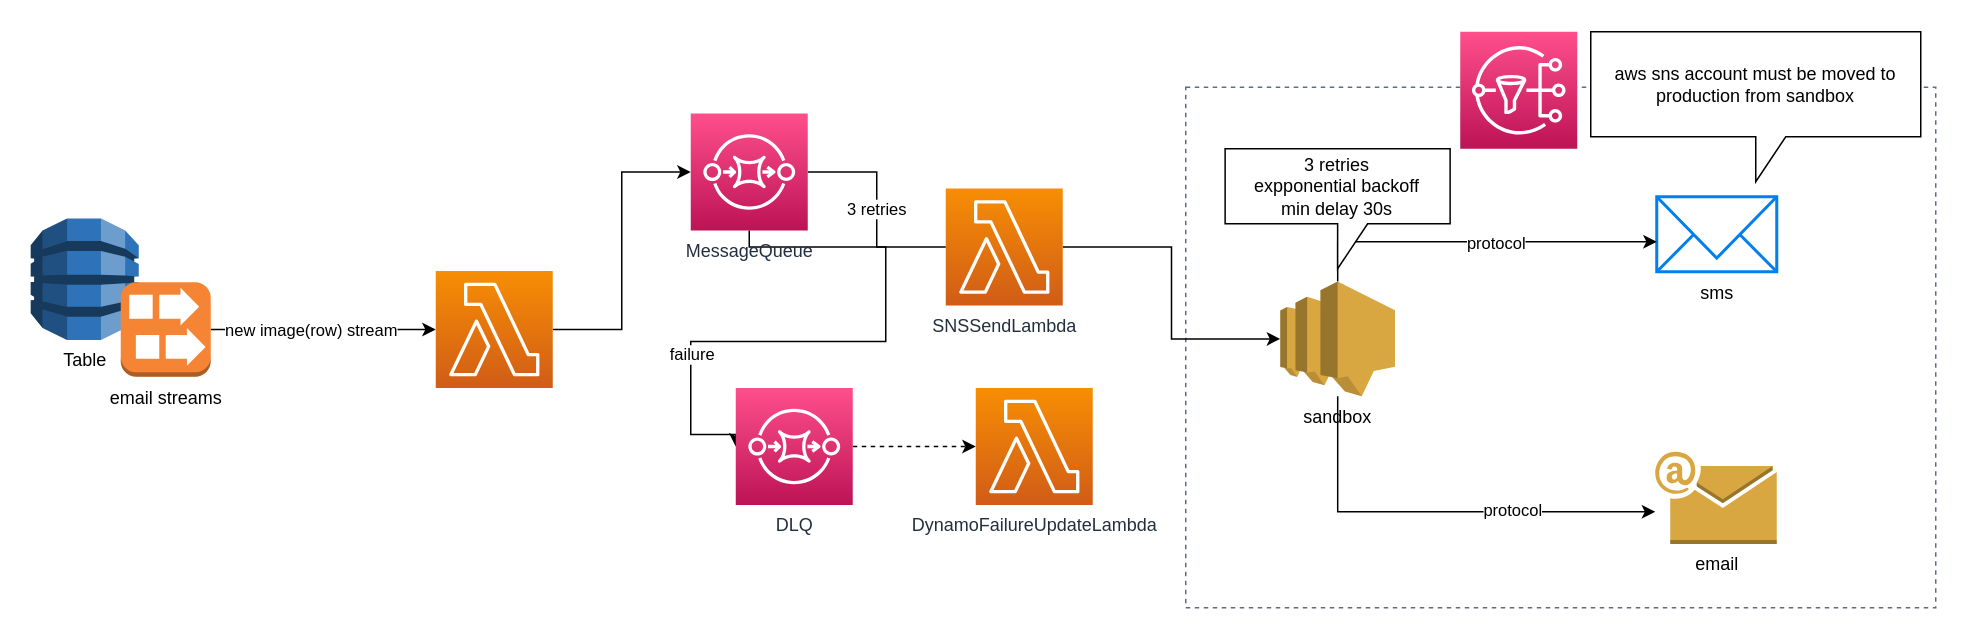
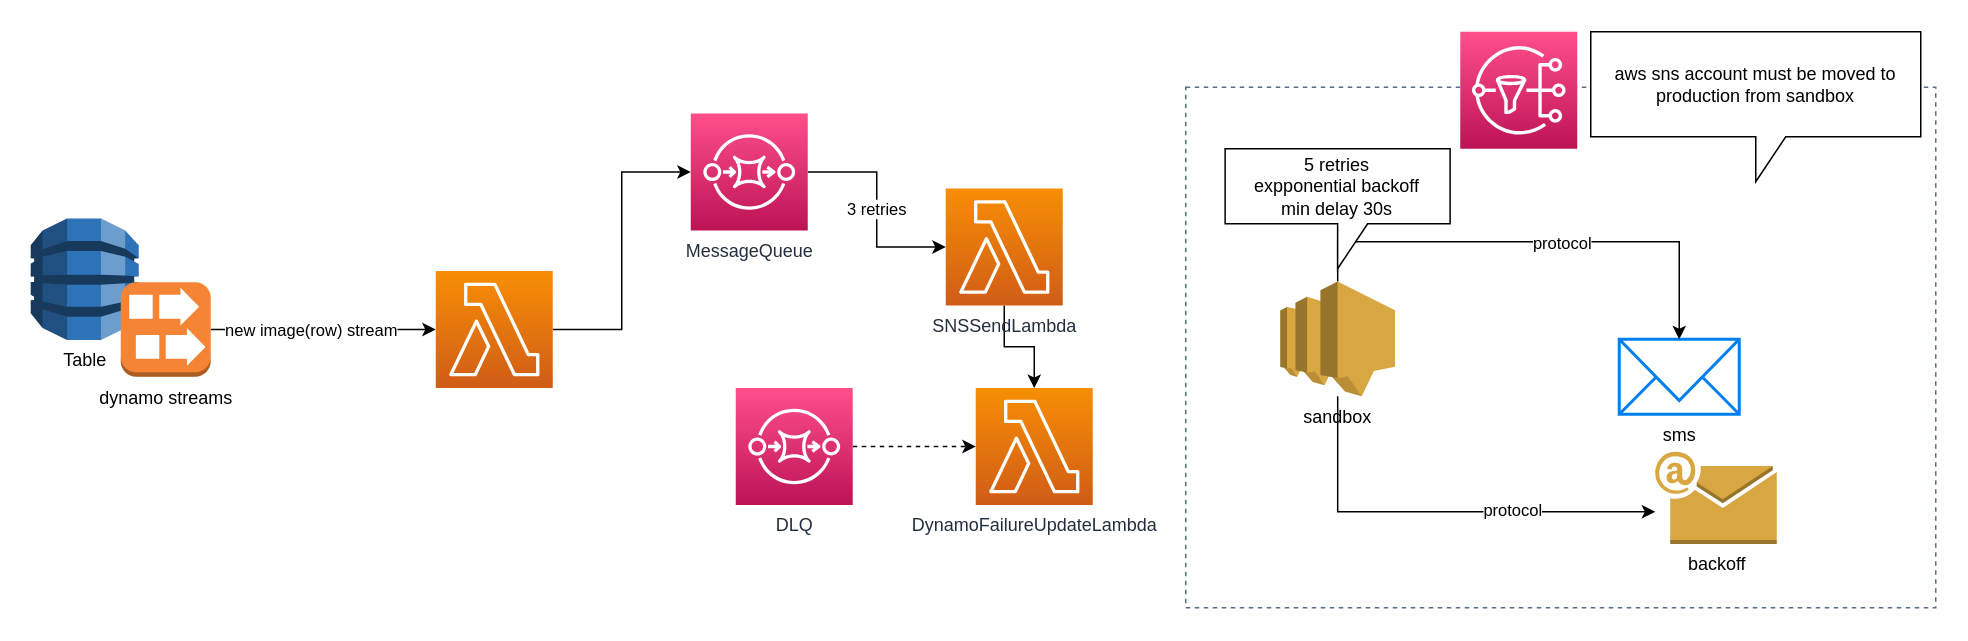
(1337, 187) -> (1337, 187)
(1717, 234) -> (1679, 377)
(938, 247) -> (934, 247)
(1172, 288) -> (1014, 347)
(765, 341) -> none
(167, 399) -> (167, 399)
(1718, 565) -> (1718, 565)
